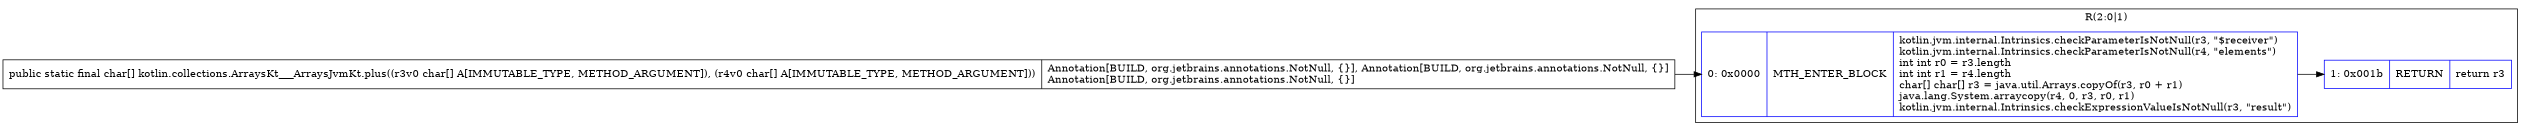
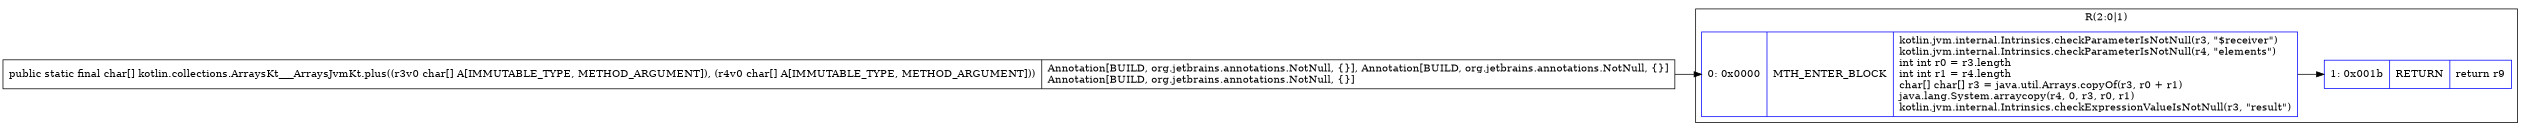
(2481, 74) -> (2481, 74)
